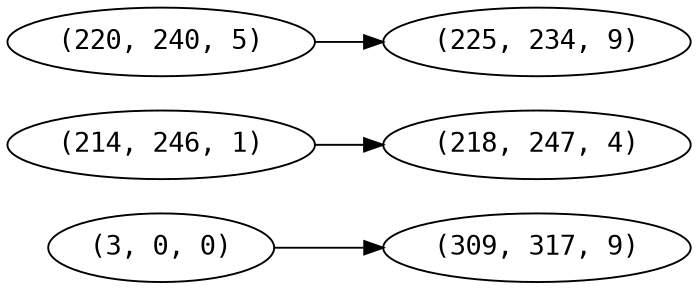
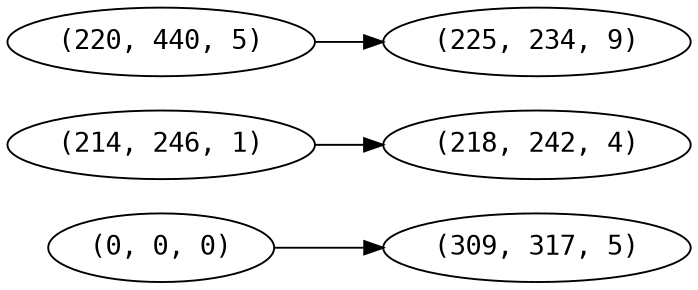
(161, 42) -> (161, 42)
(537, 145) -> (537, 145)
(161, 248) -> (161, 248)
(537, 248) -> (537, 248)
